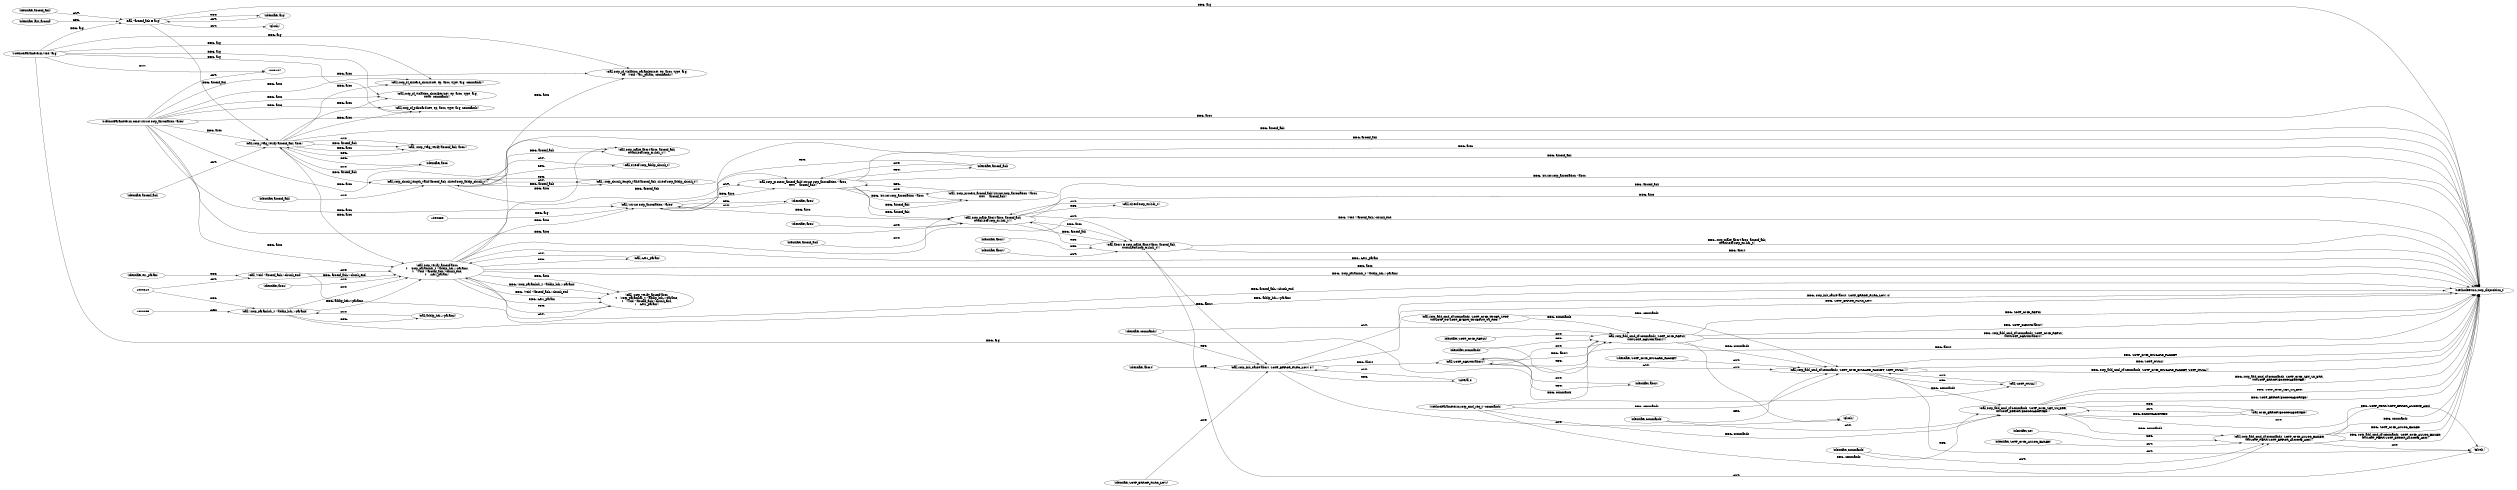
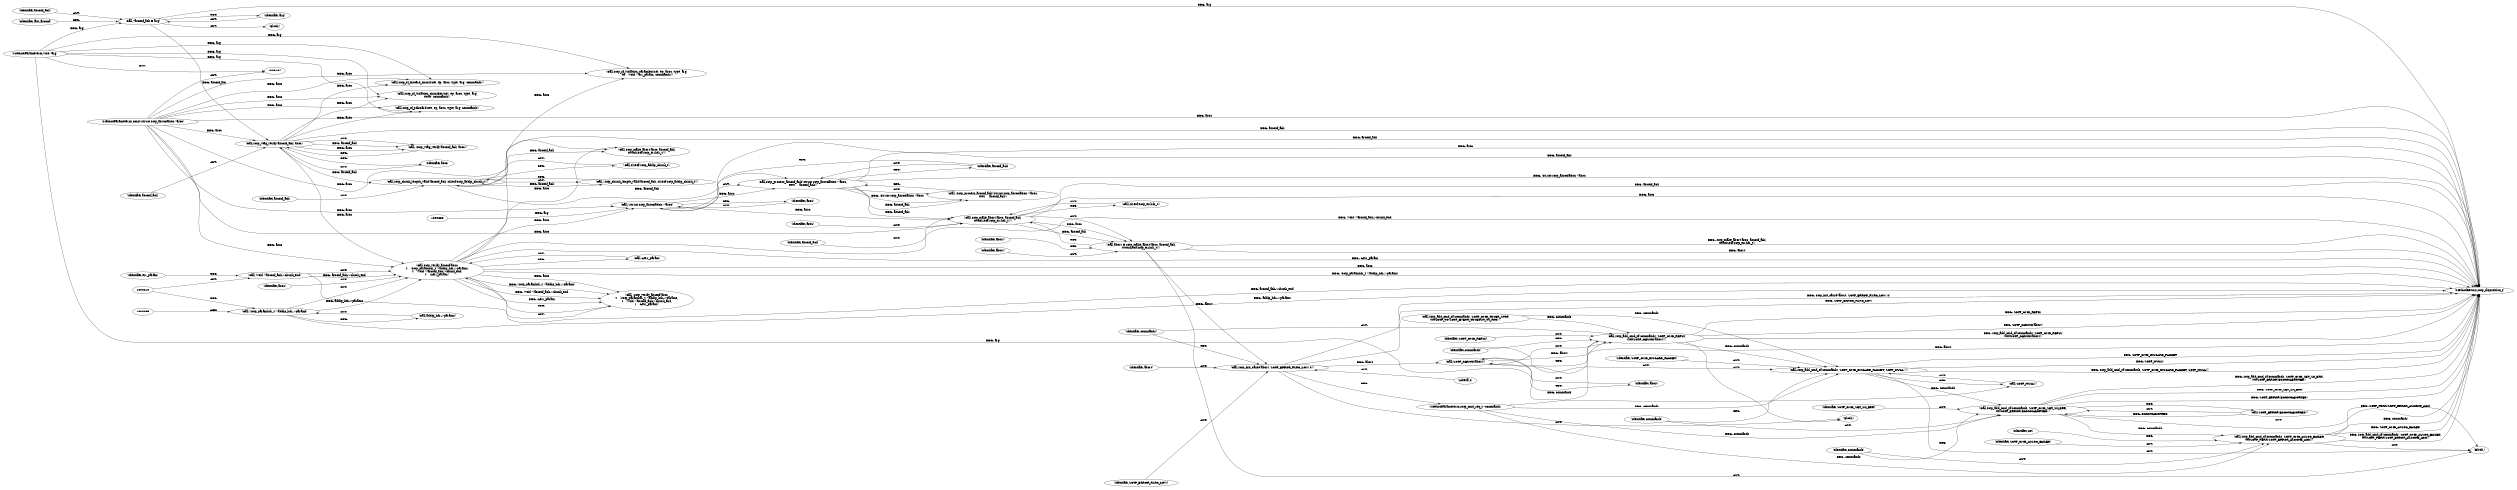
(1370, 381) -> (1360, 391)
none -> (1849, 408)
(2279, 413) -> (2279, 413)
